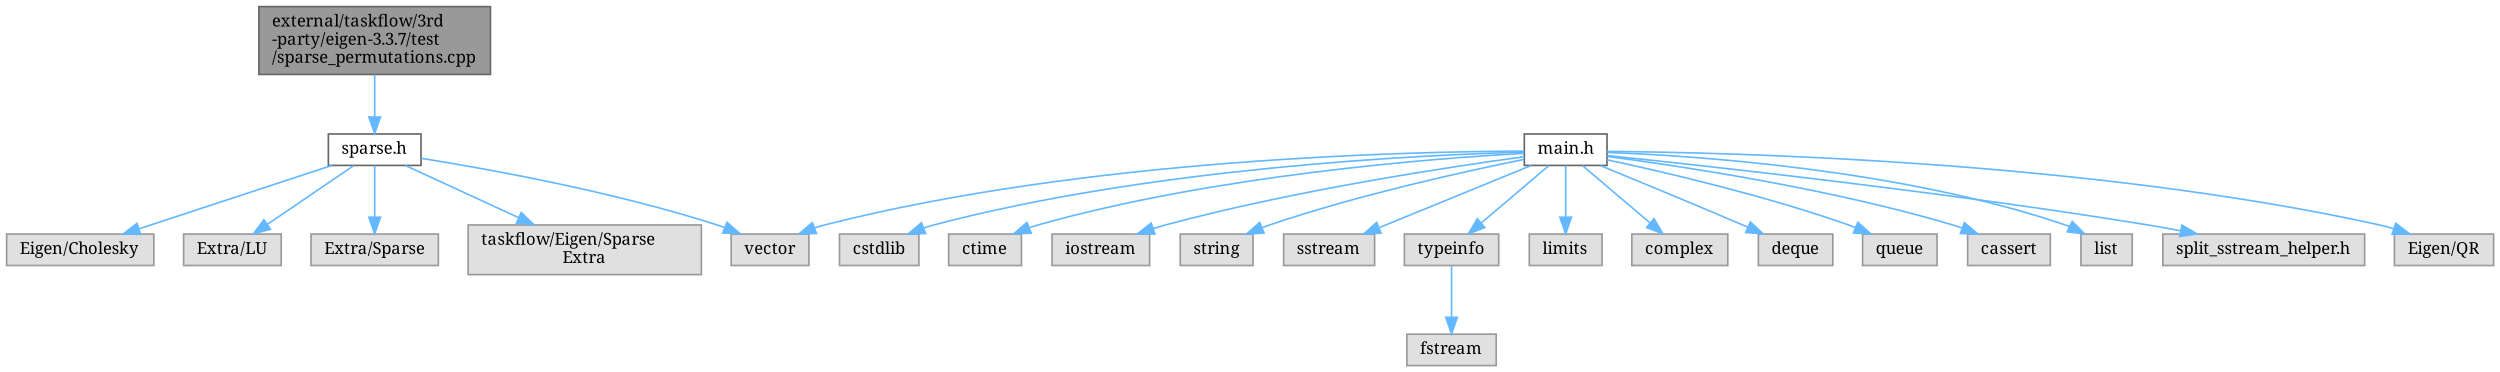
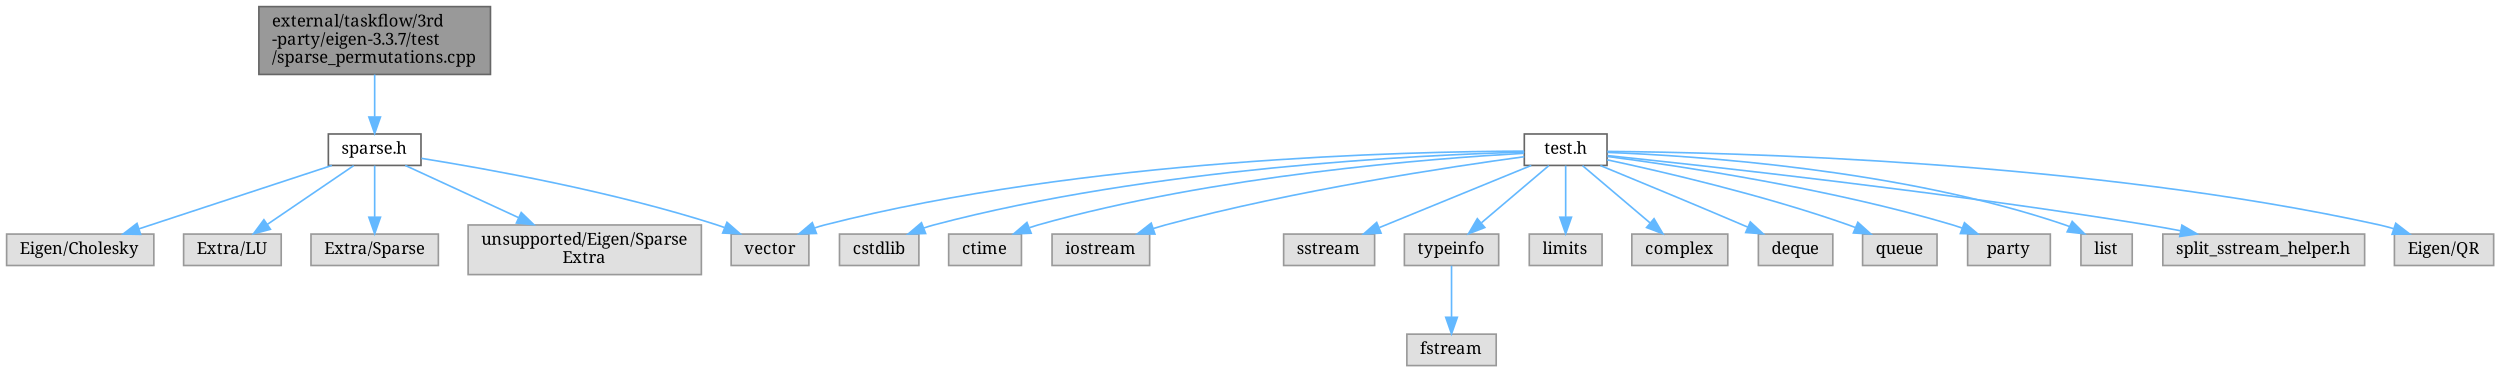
(1566, 150) -> (1566, 150)
(585, 250) -> (585, 250)
(1217, 250) -> none
(2009, 250) -> (2009, 250)
